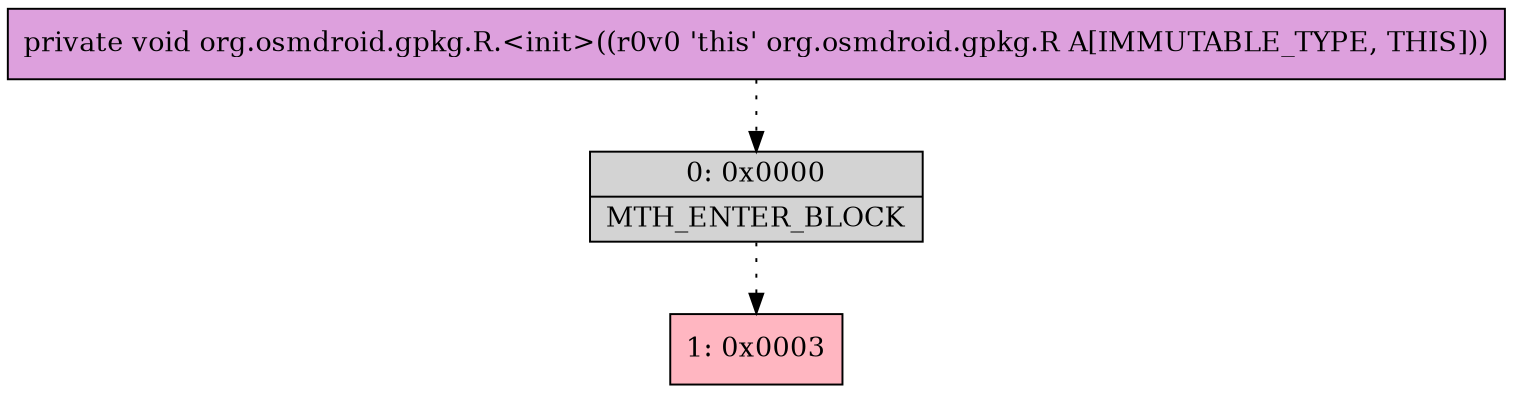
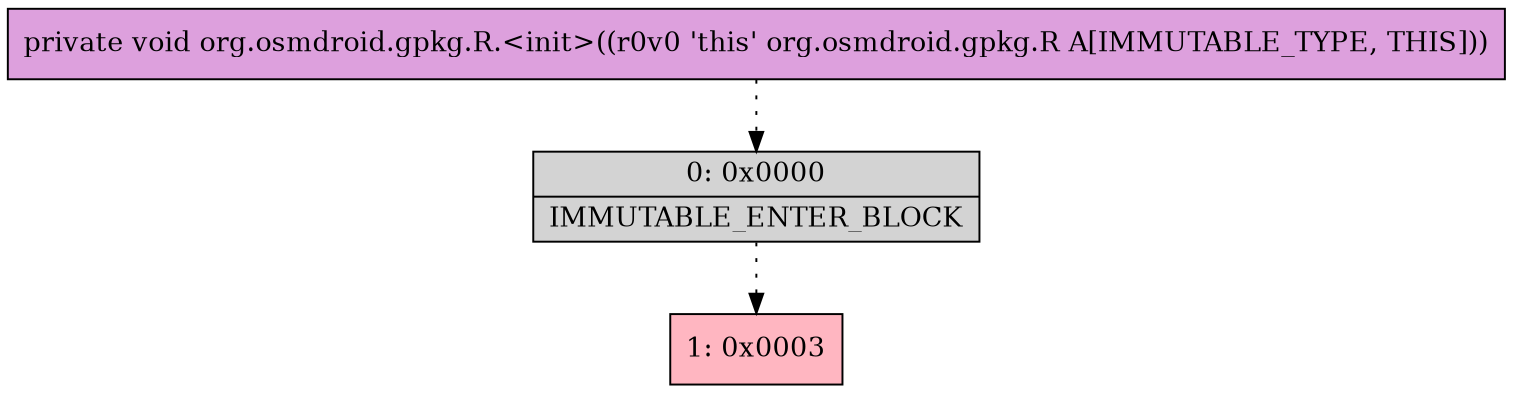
(756, 218) -> (756, 218)
